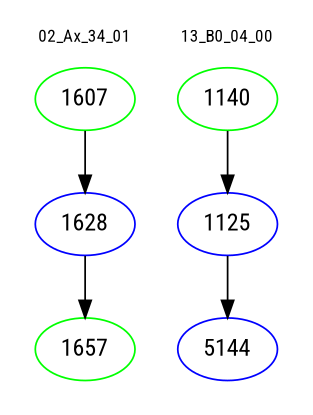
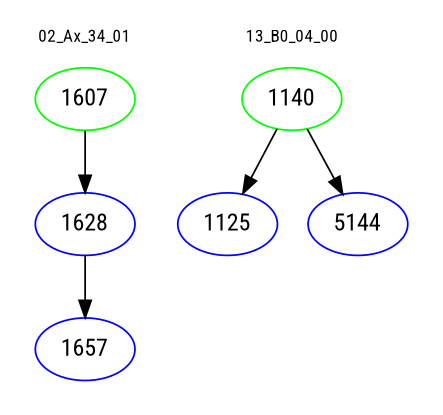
(228, 278) -> (321, 154)
(85, 349) -> (85, 349)
